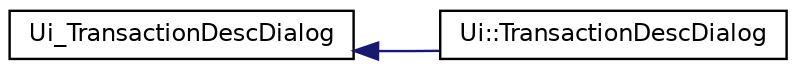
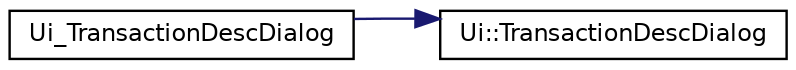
(409, 51) -> (384, 19)
